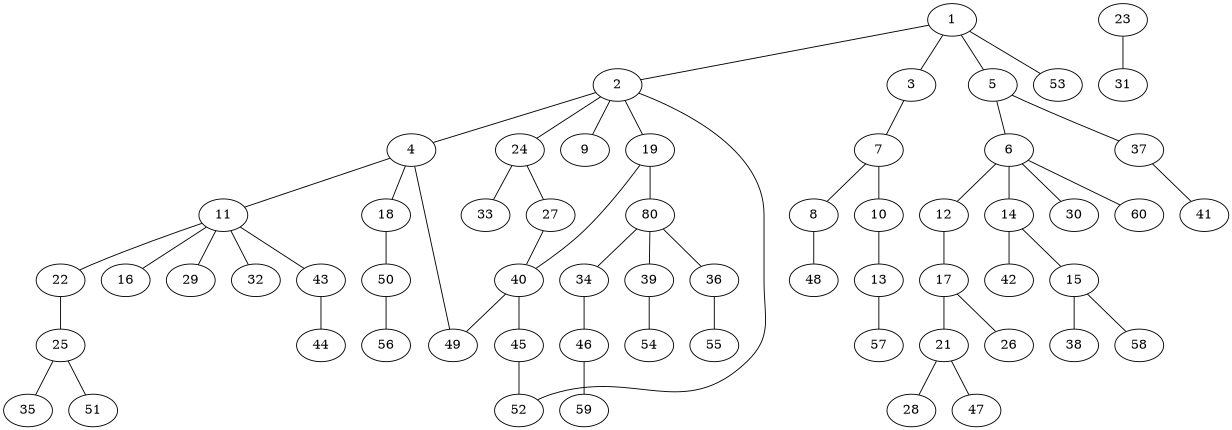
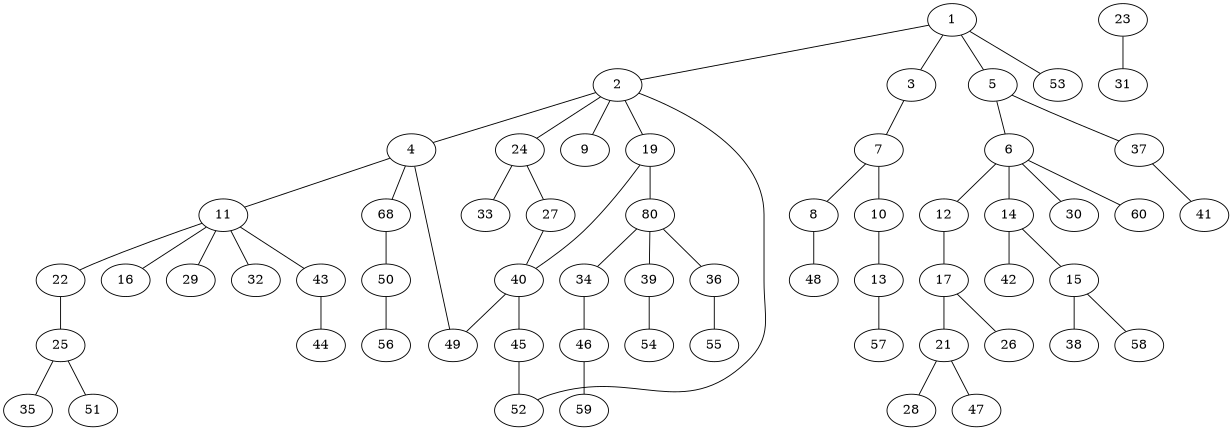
(386, 215) -> (386, 215)
